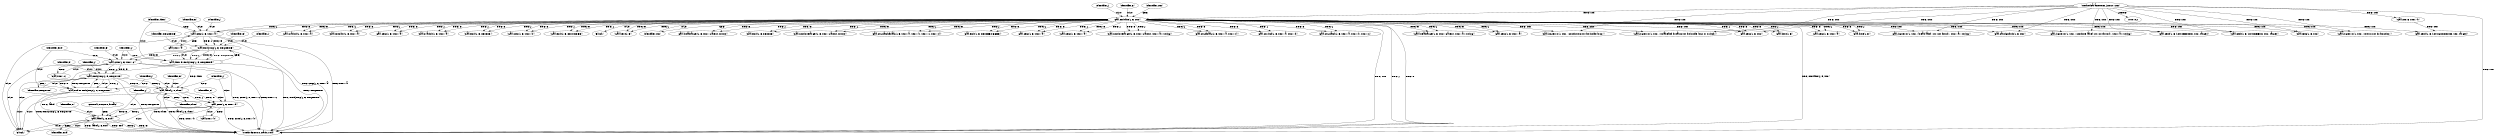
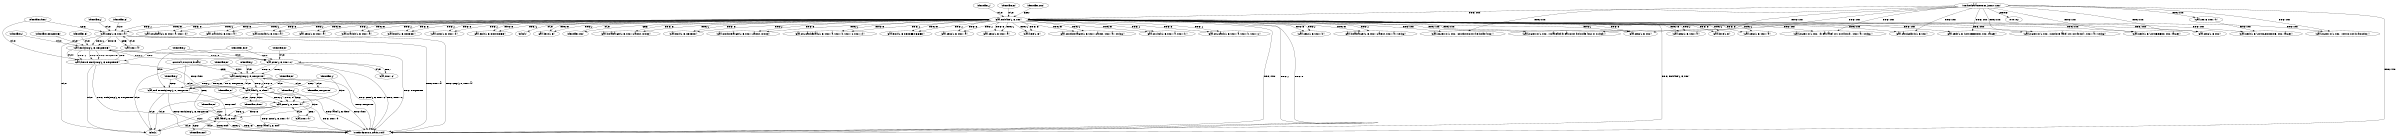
none -> (1311, 34)
(43, 83) -> (320, 83)
(93, 83) -> (216, 69)
(48, 104) -> (230, 104)
